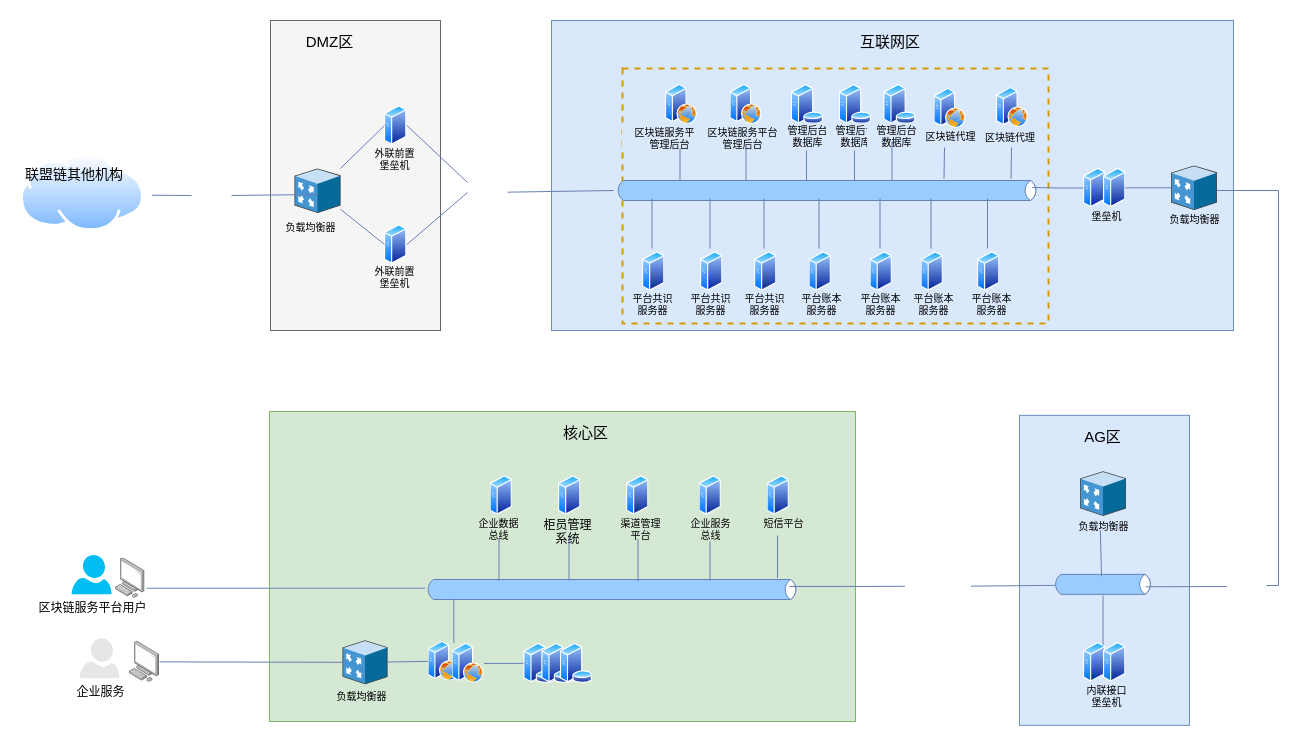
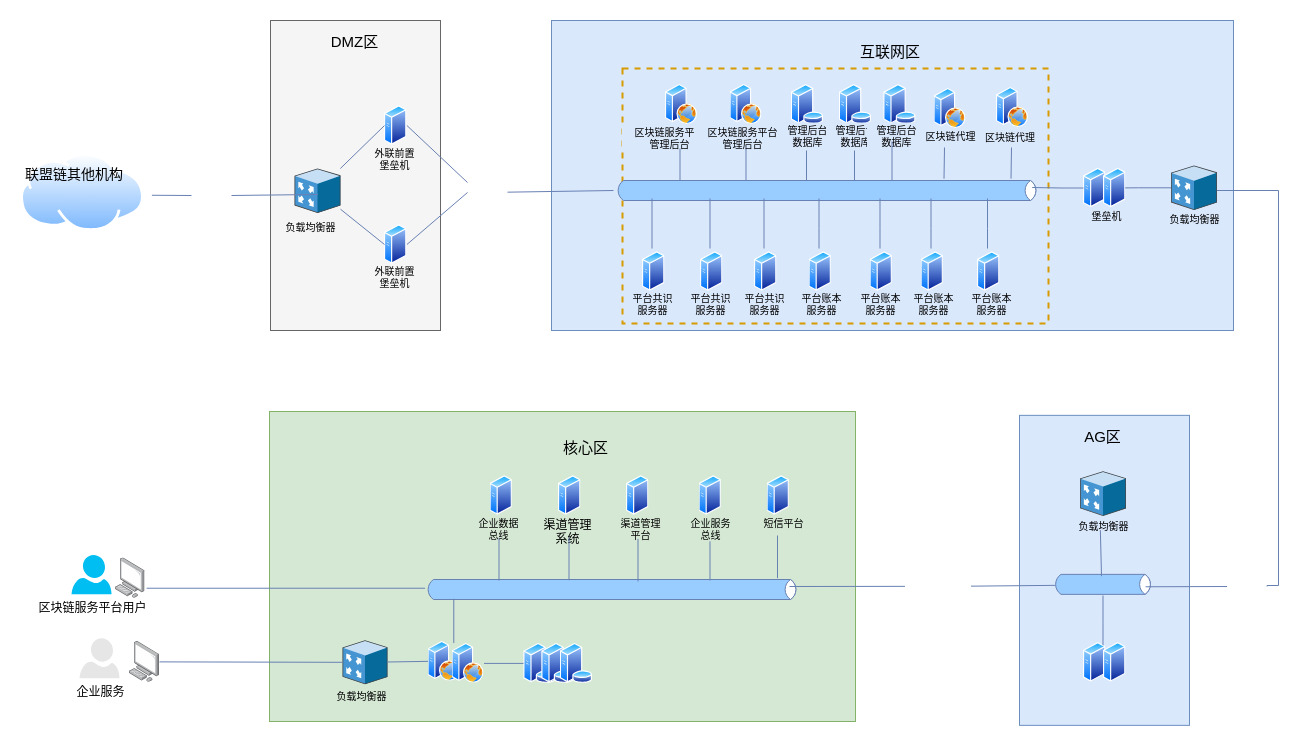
(330, 38) -> (355, 38)
(893, 38) -> (893, 48)
(586, 429) -> (586, 444)
(568, 533) -> (568, 533)
(1106, 692) -> none
